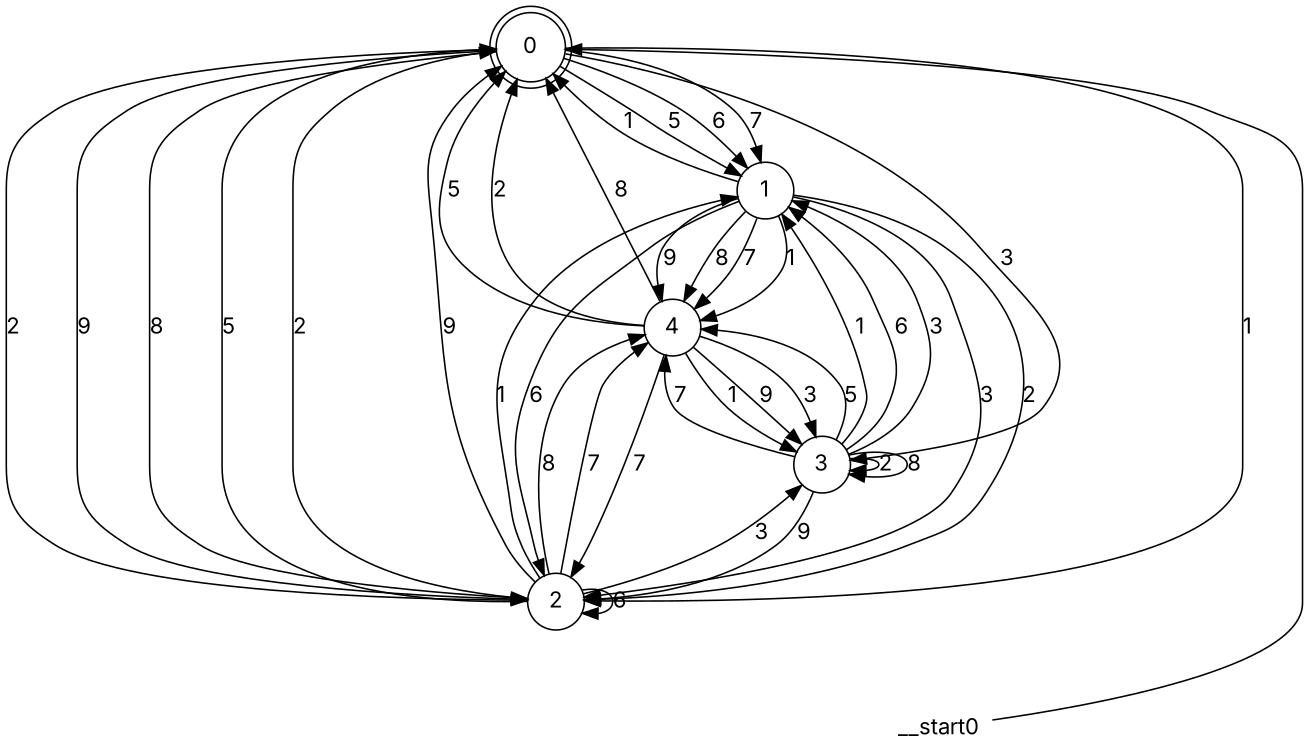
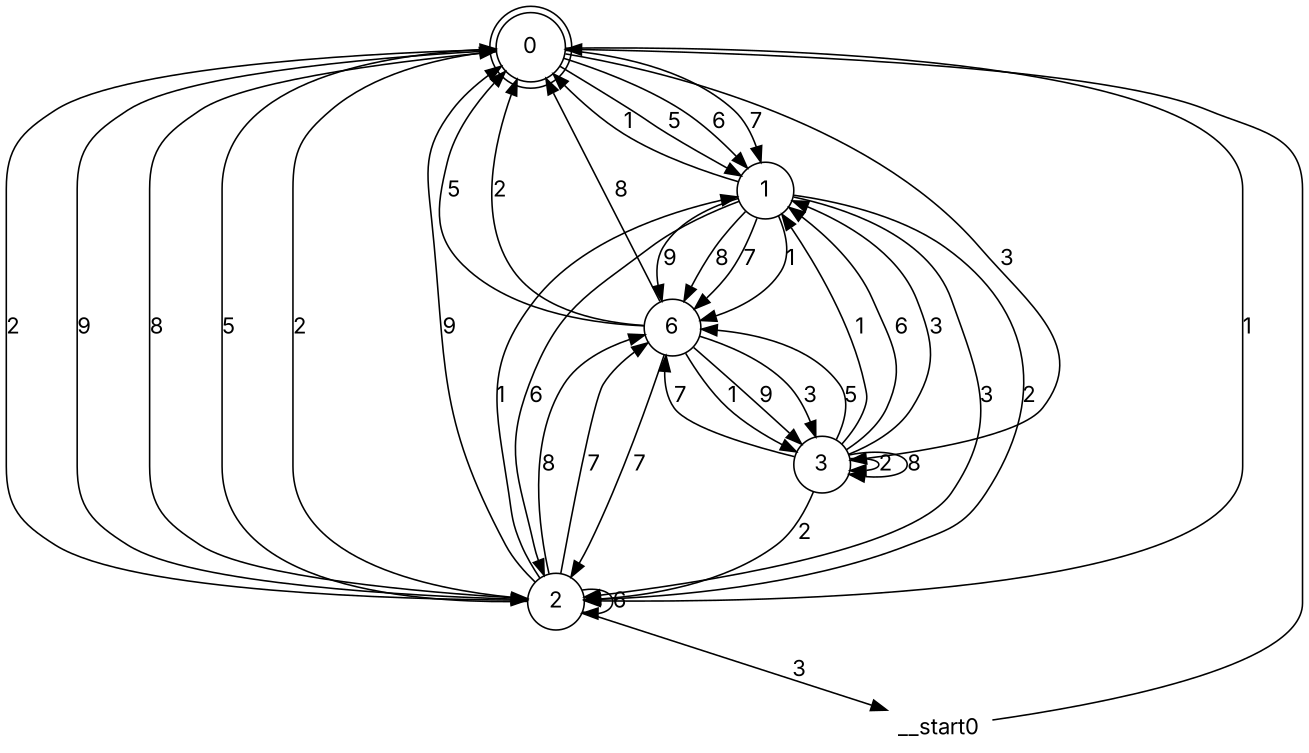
(673, 328) -> (673, 328)
(805, 533) -> (805, 533)
(693, 558) -> (727, 659)
